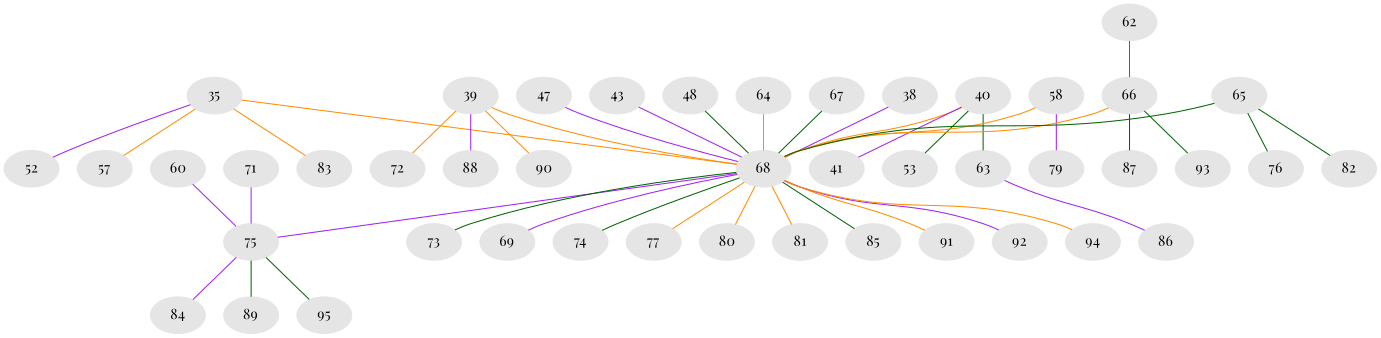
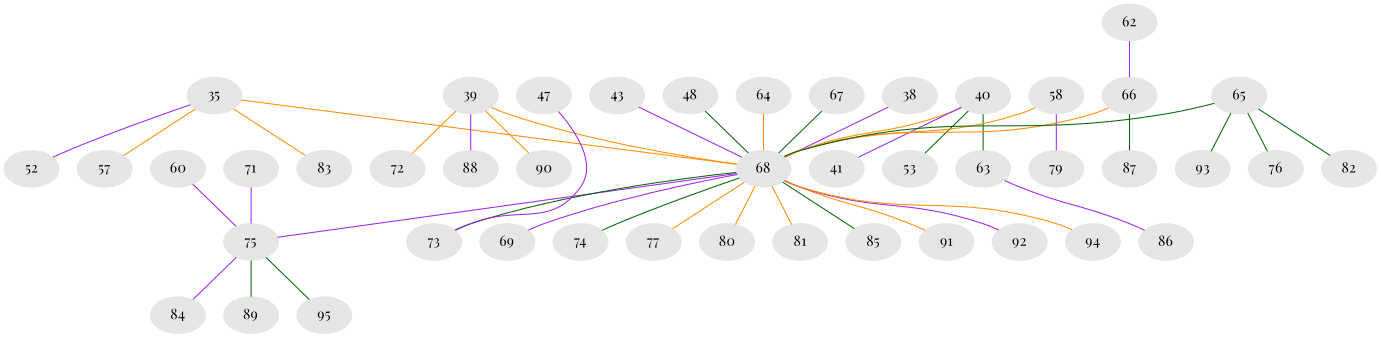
(1166, 132) -> (1221, 132)
(651, 137) -> (557, 208)
